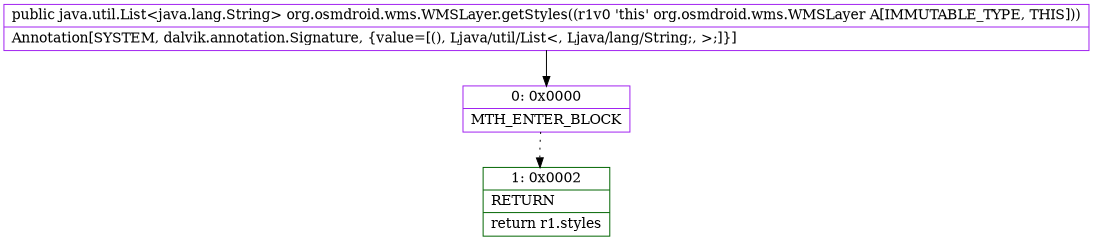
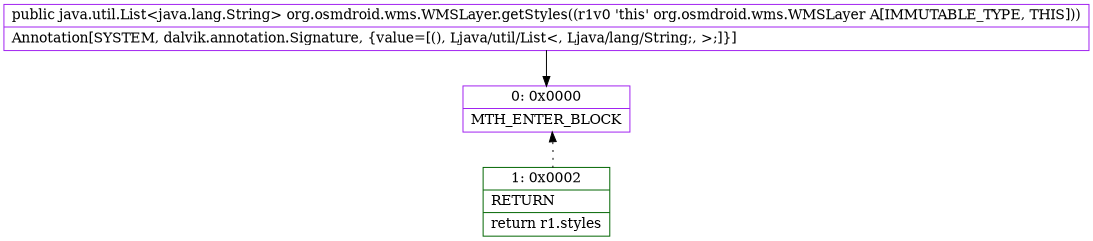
(540, 145) -> (553, 155)
